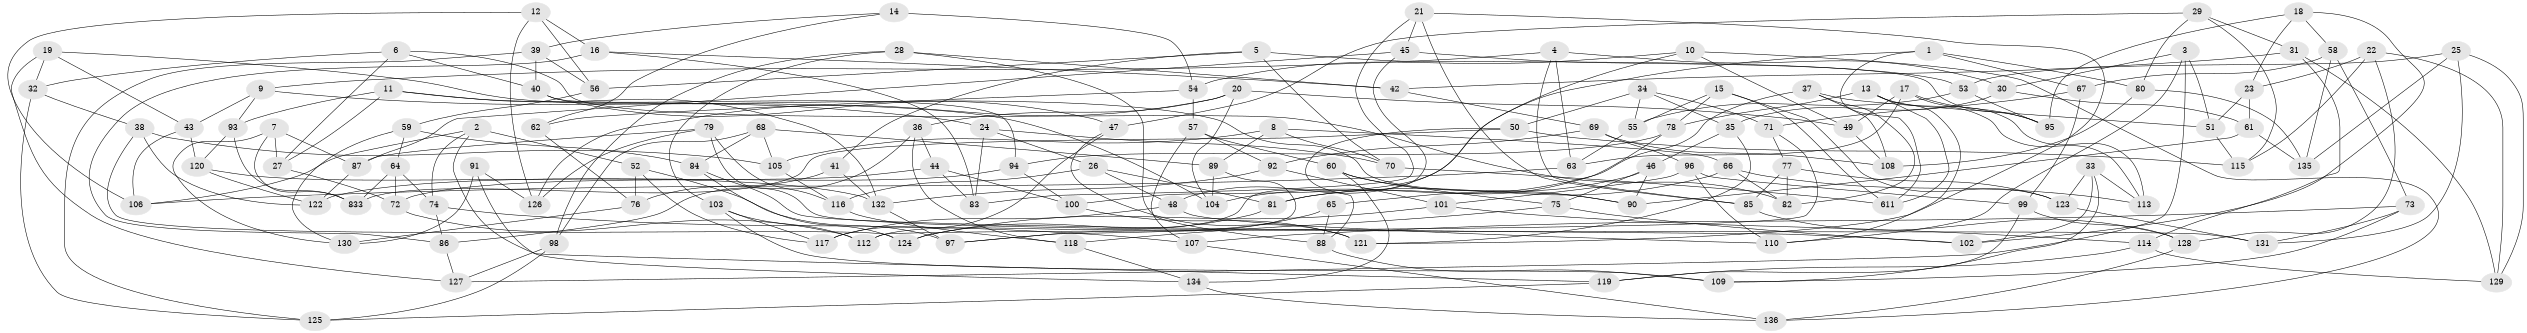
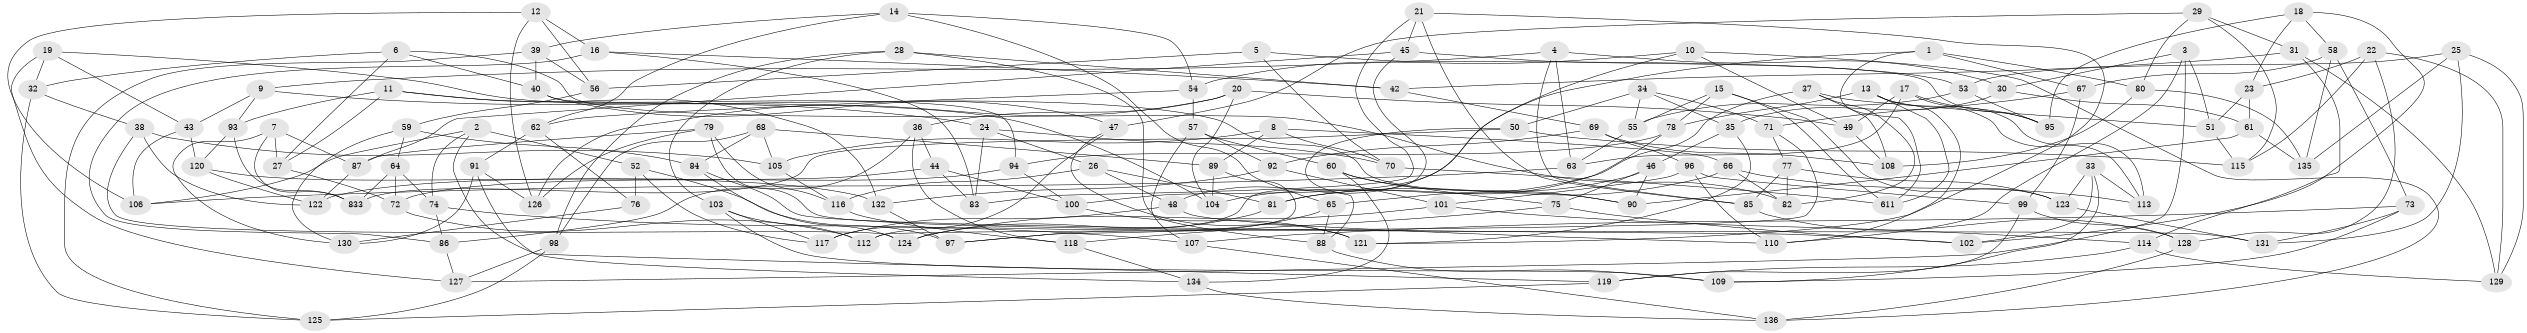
none -> (1113, 86)
none -> (505, 147)
(835, 167) -> none
